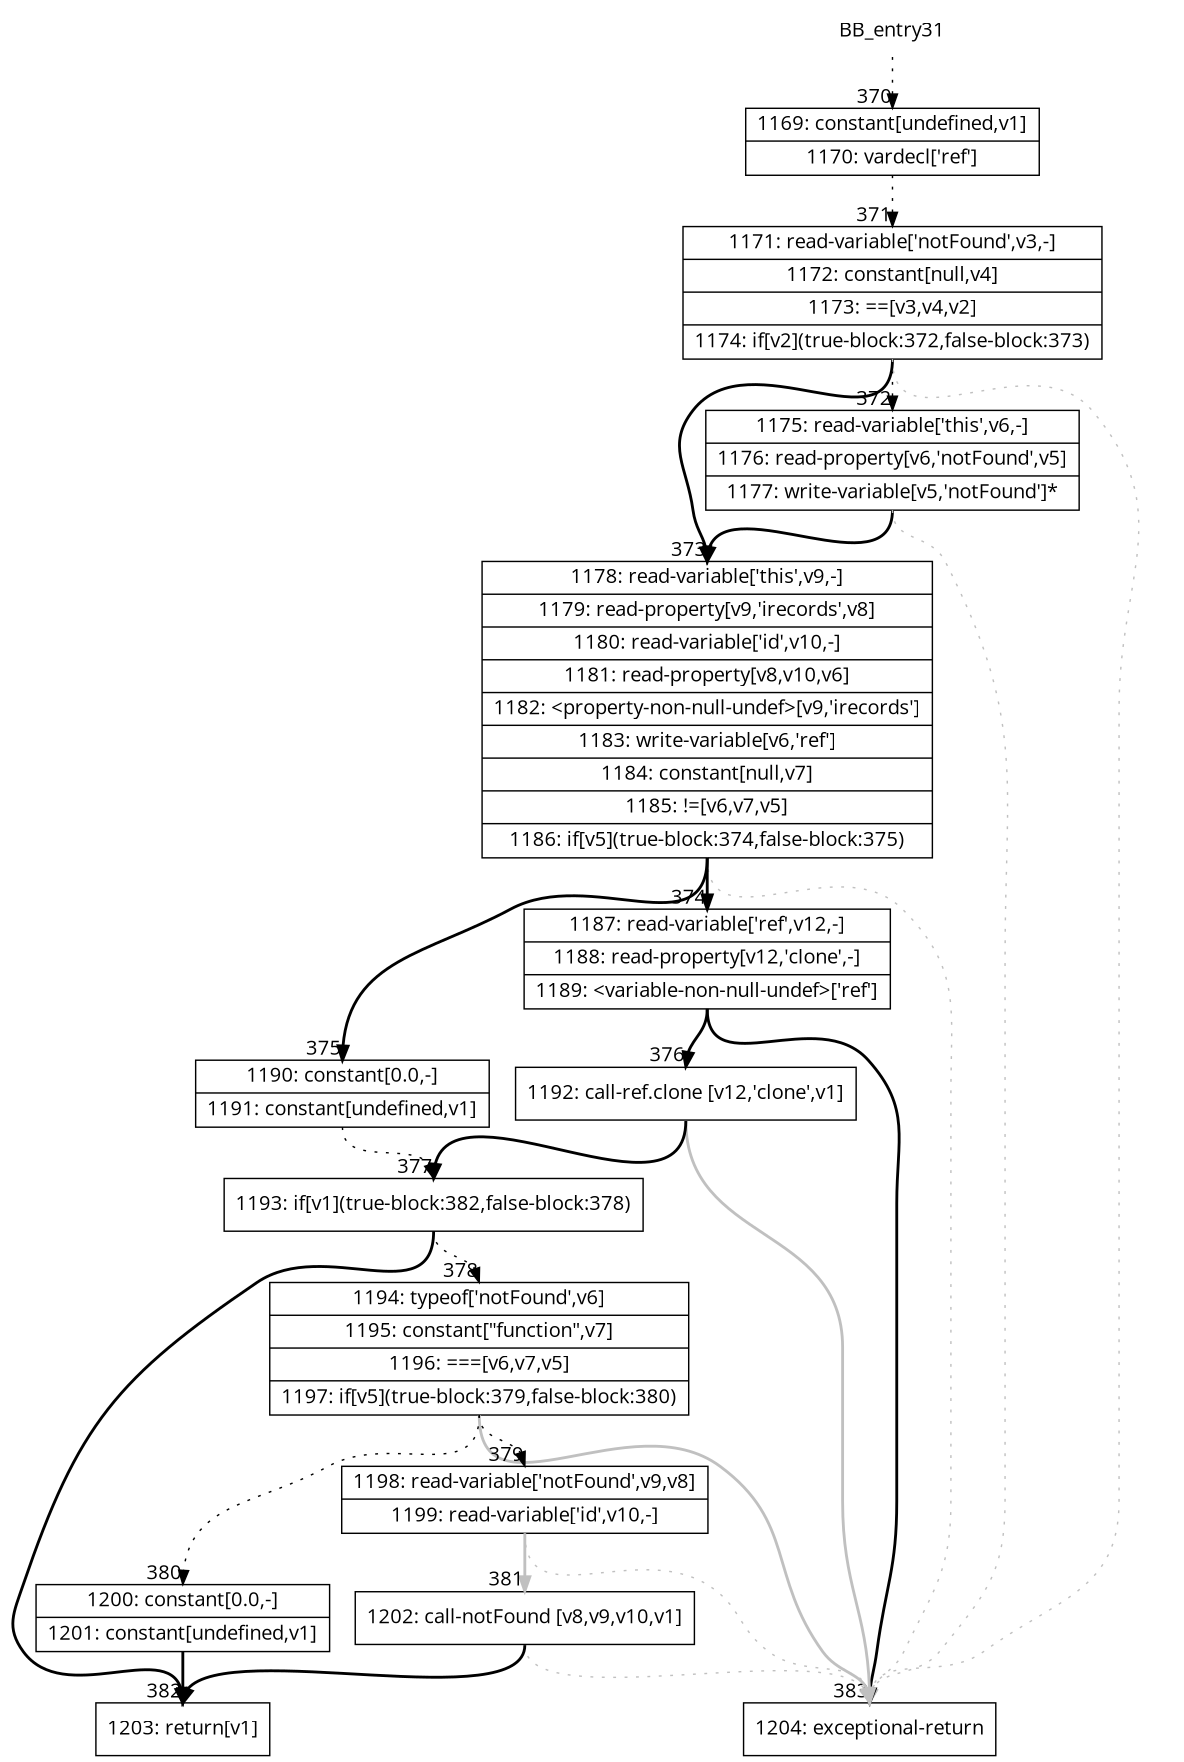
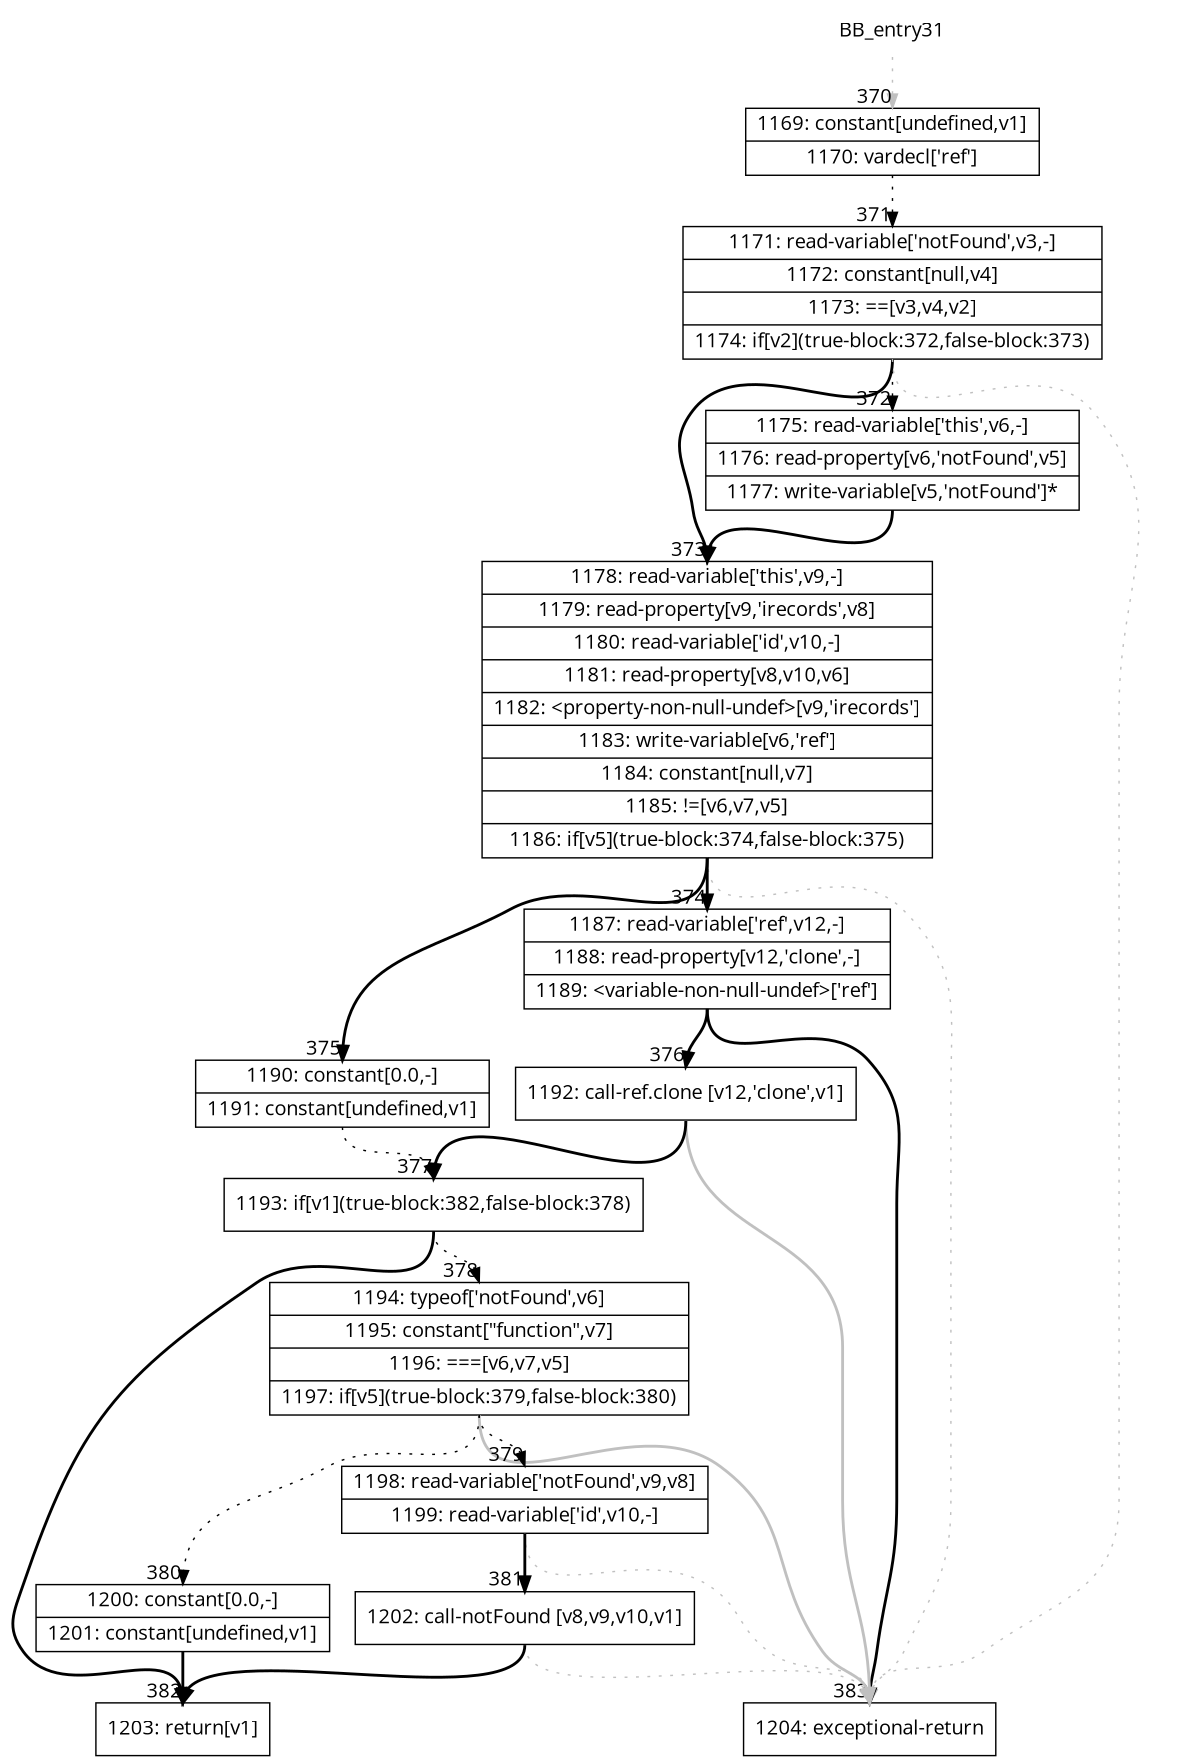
(892, 75) -> (892, 75)
(1005, 1111) -> none
(525, 1566) -> (525, 1566)
